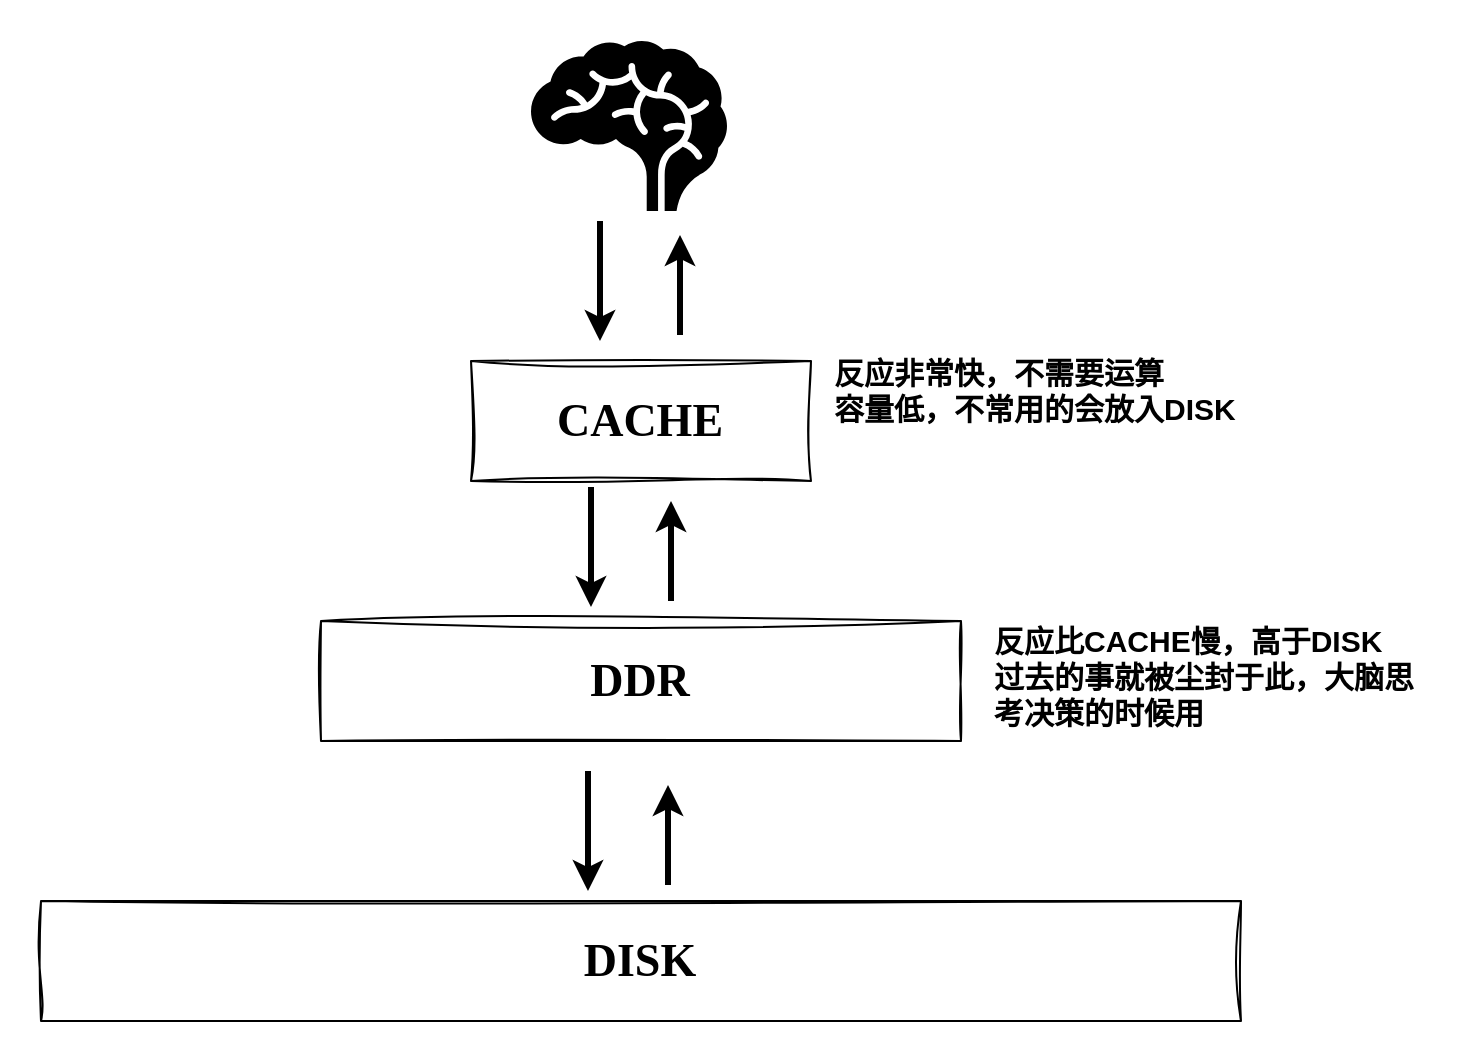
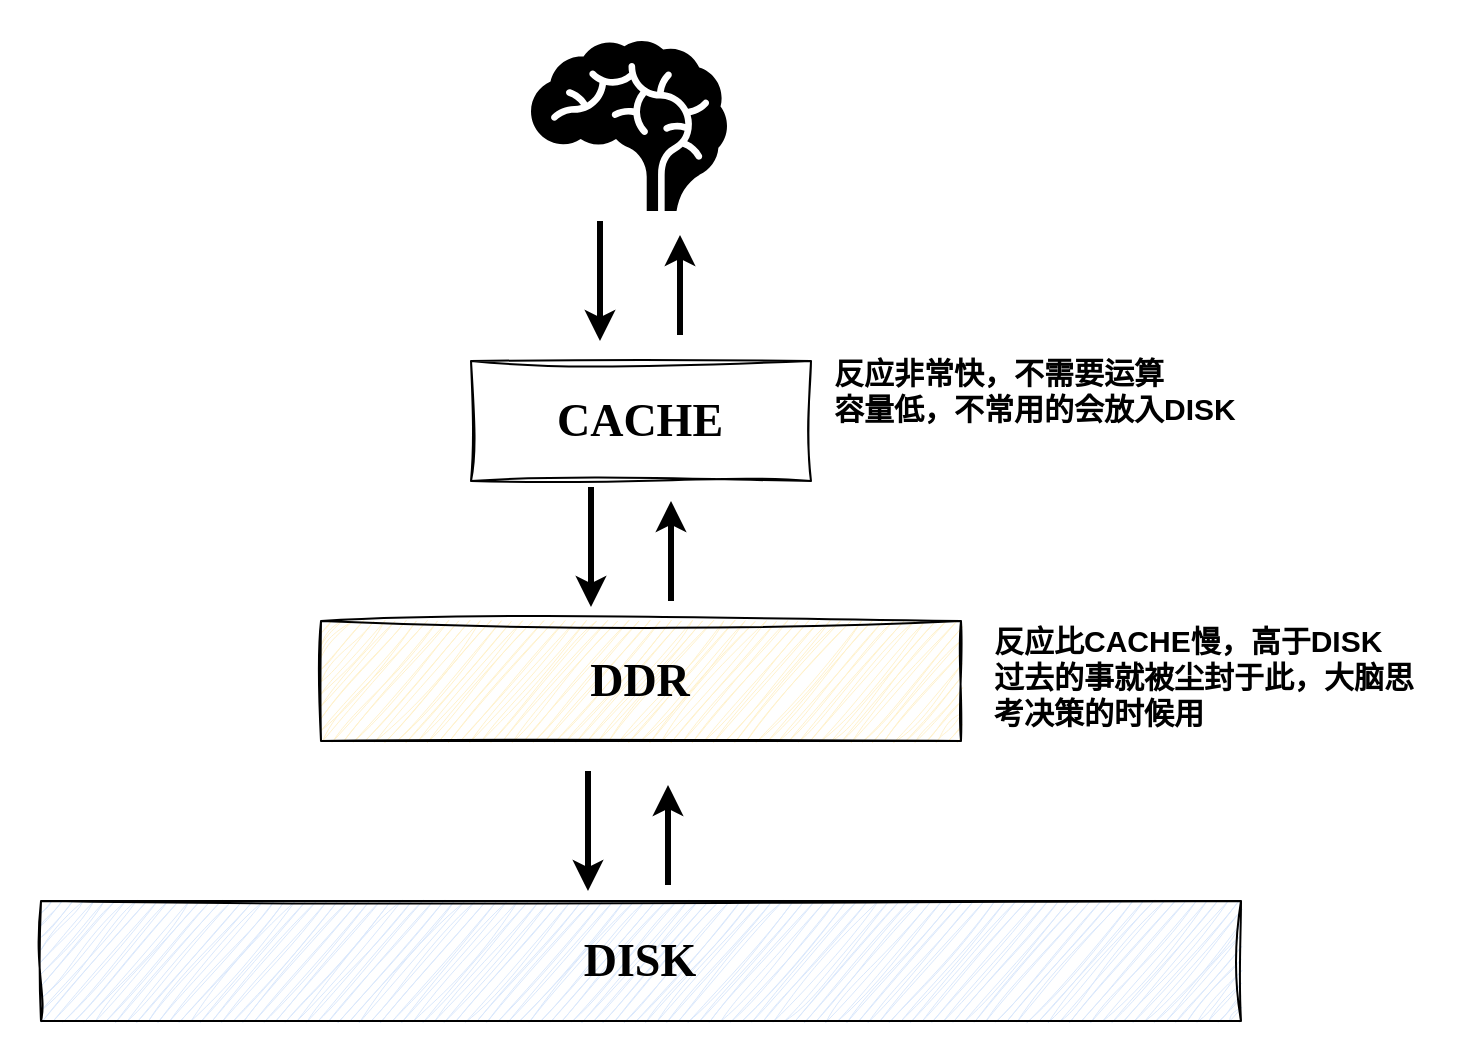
(641, 681) -> (641, 681)
(641, 961) -> (641, 961)
